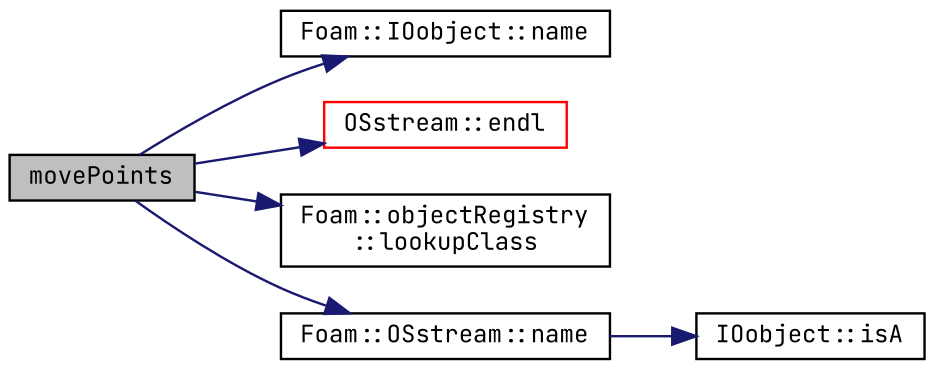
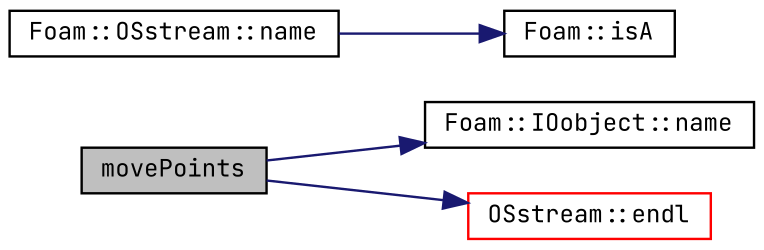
(445, 231) -> none
(227, 260) -> none
(810, 336) -> (590, 34)
